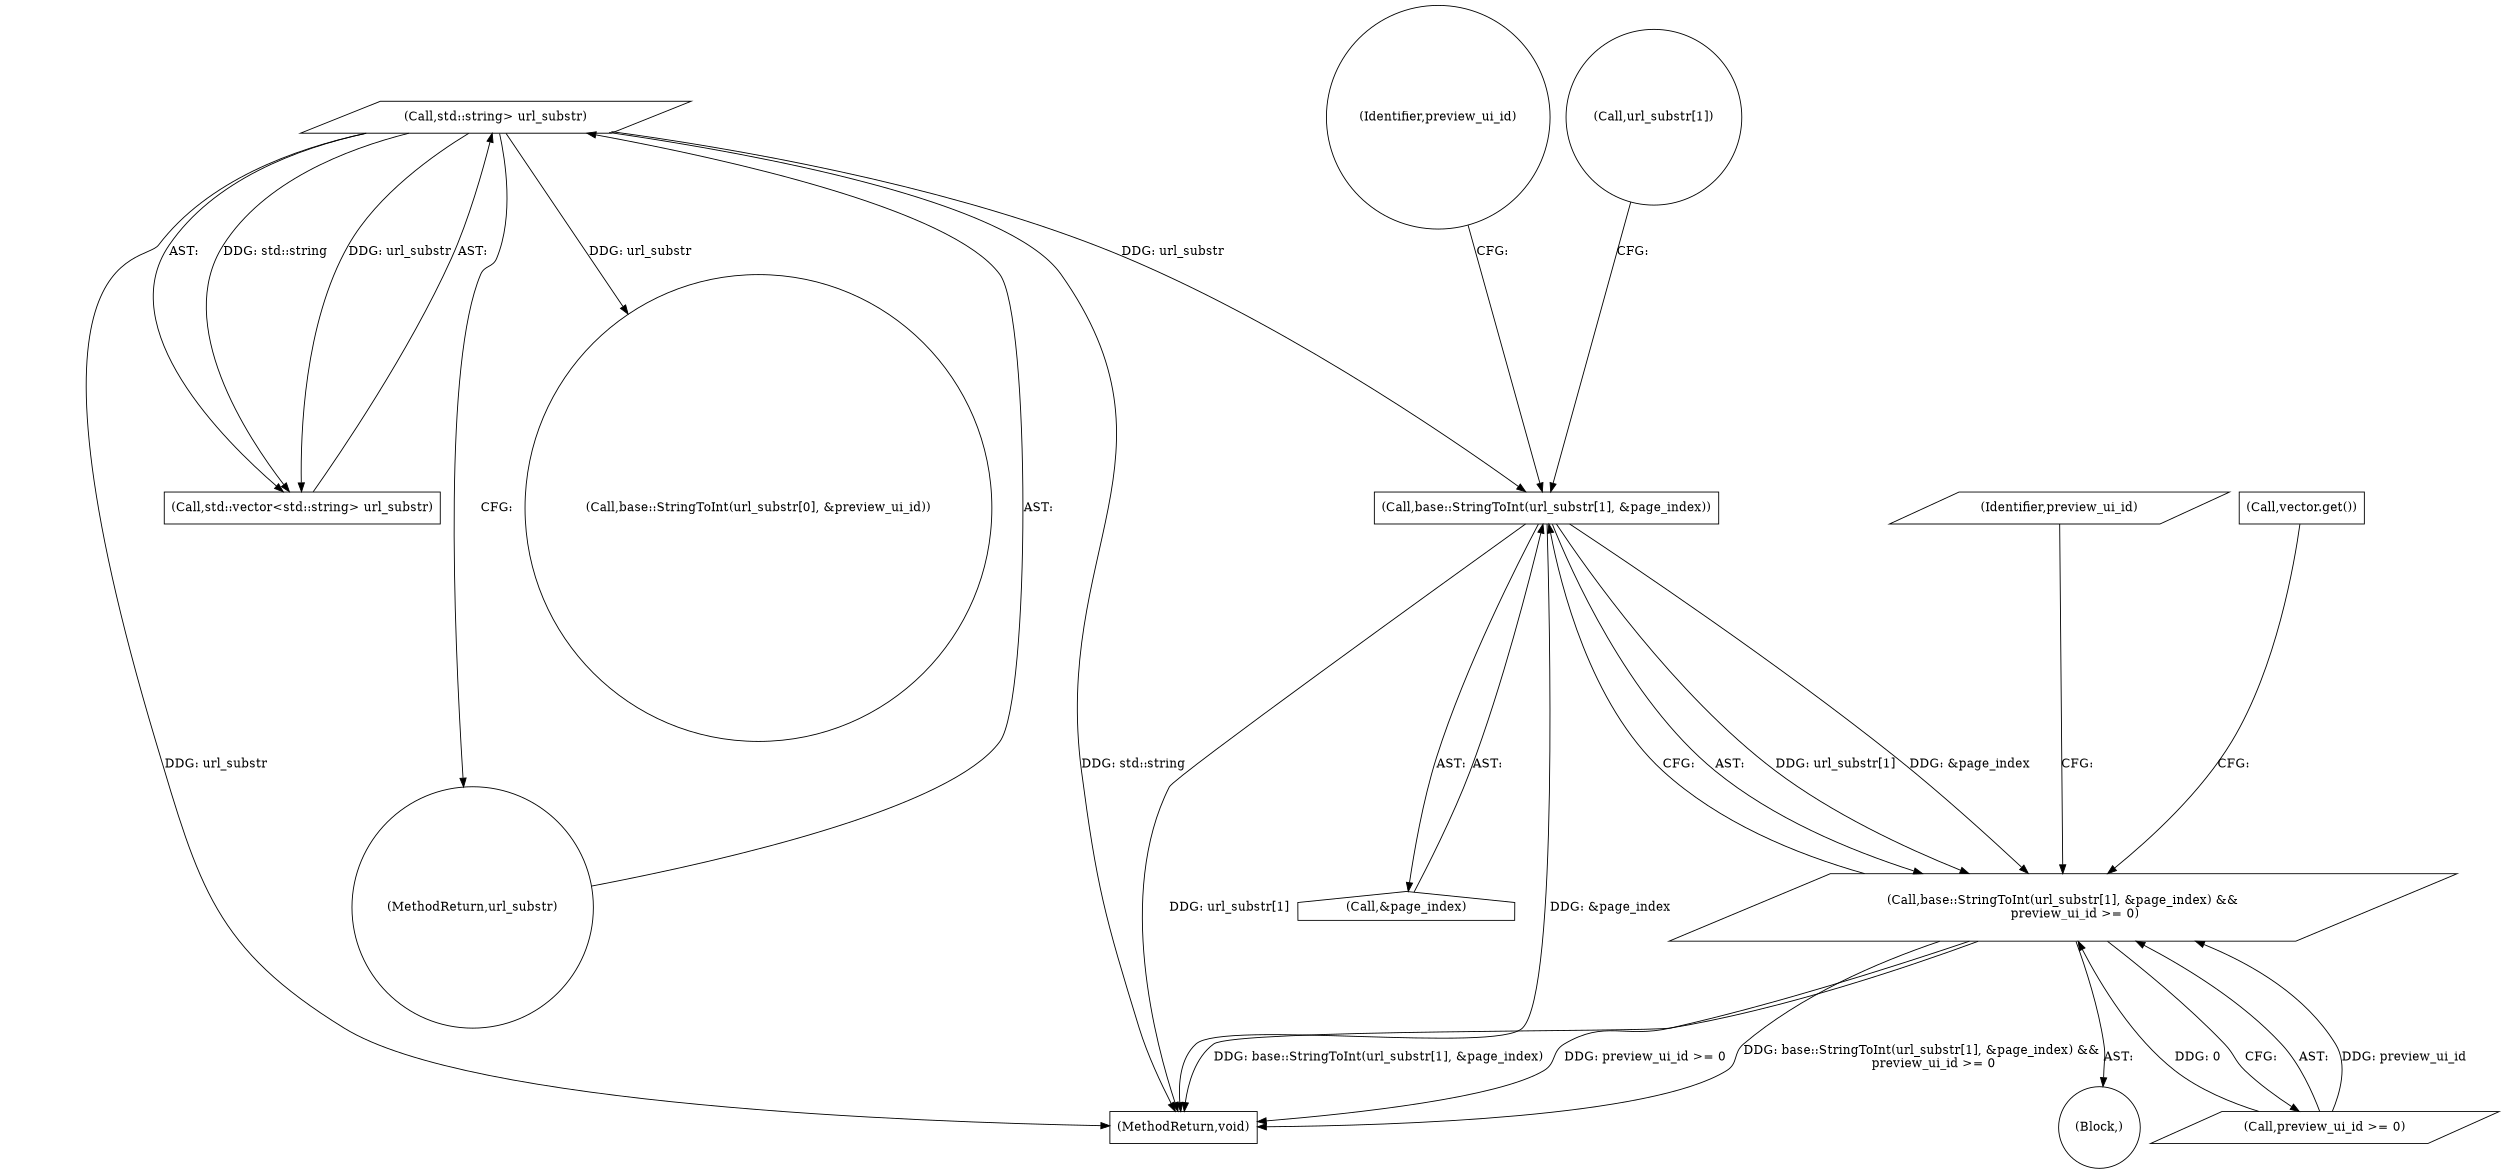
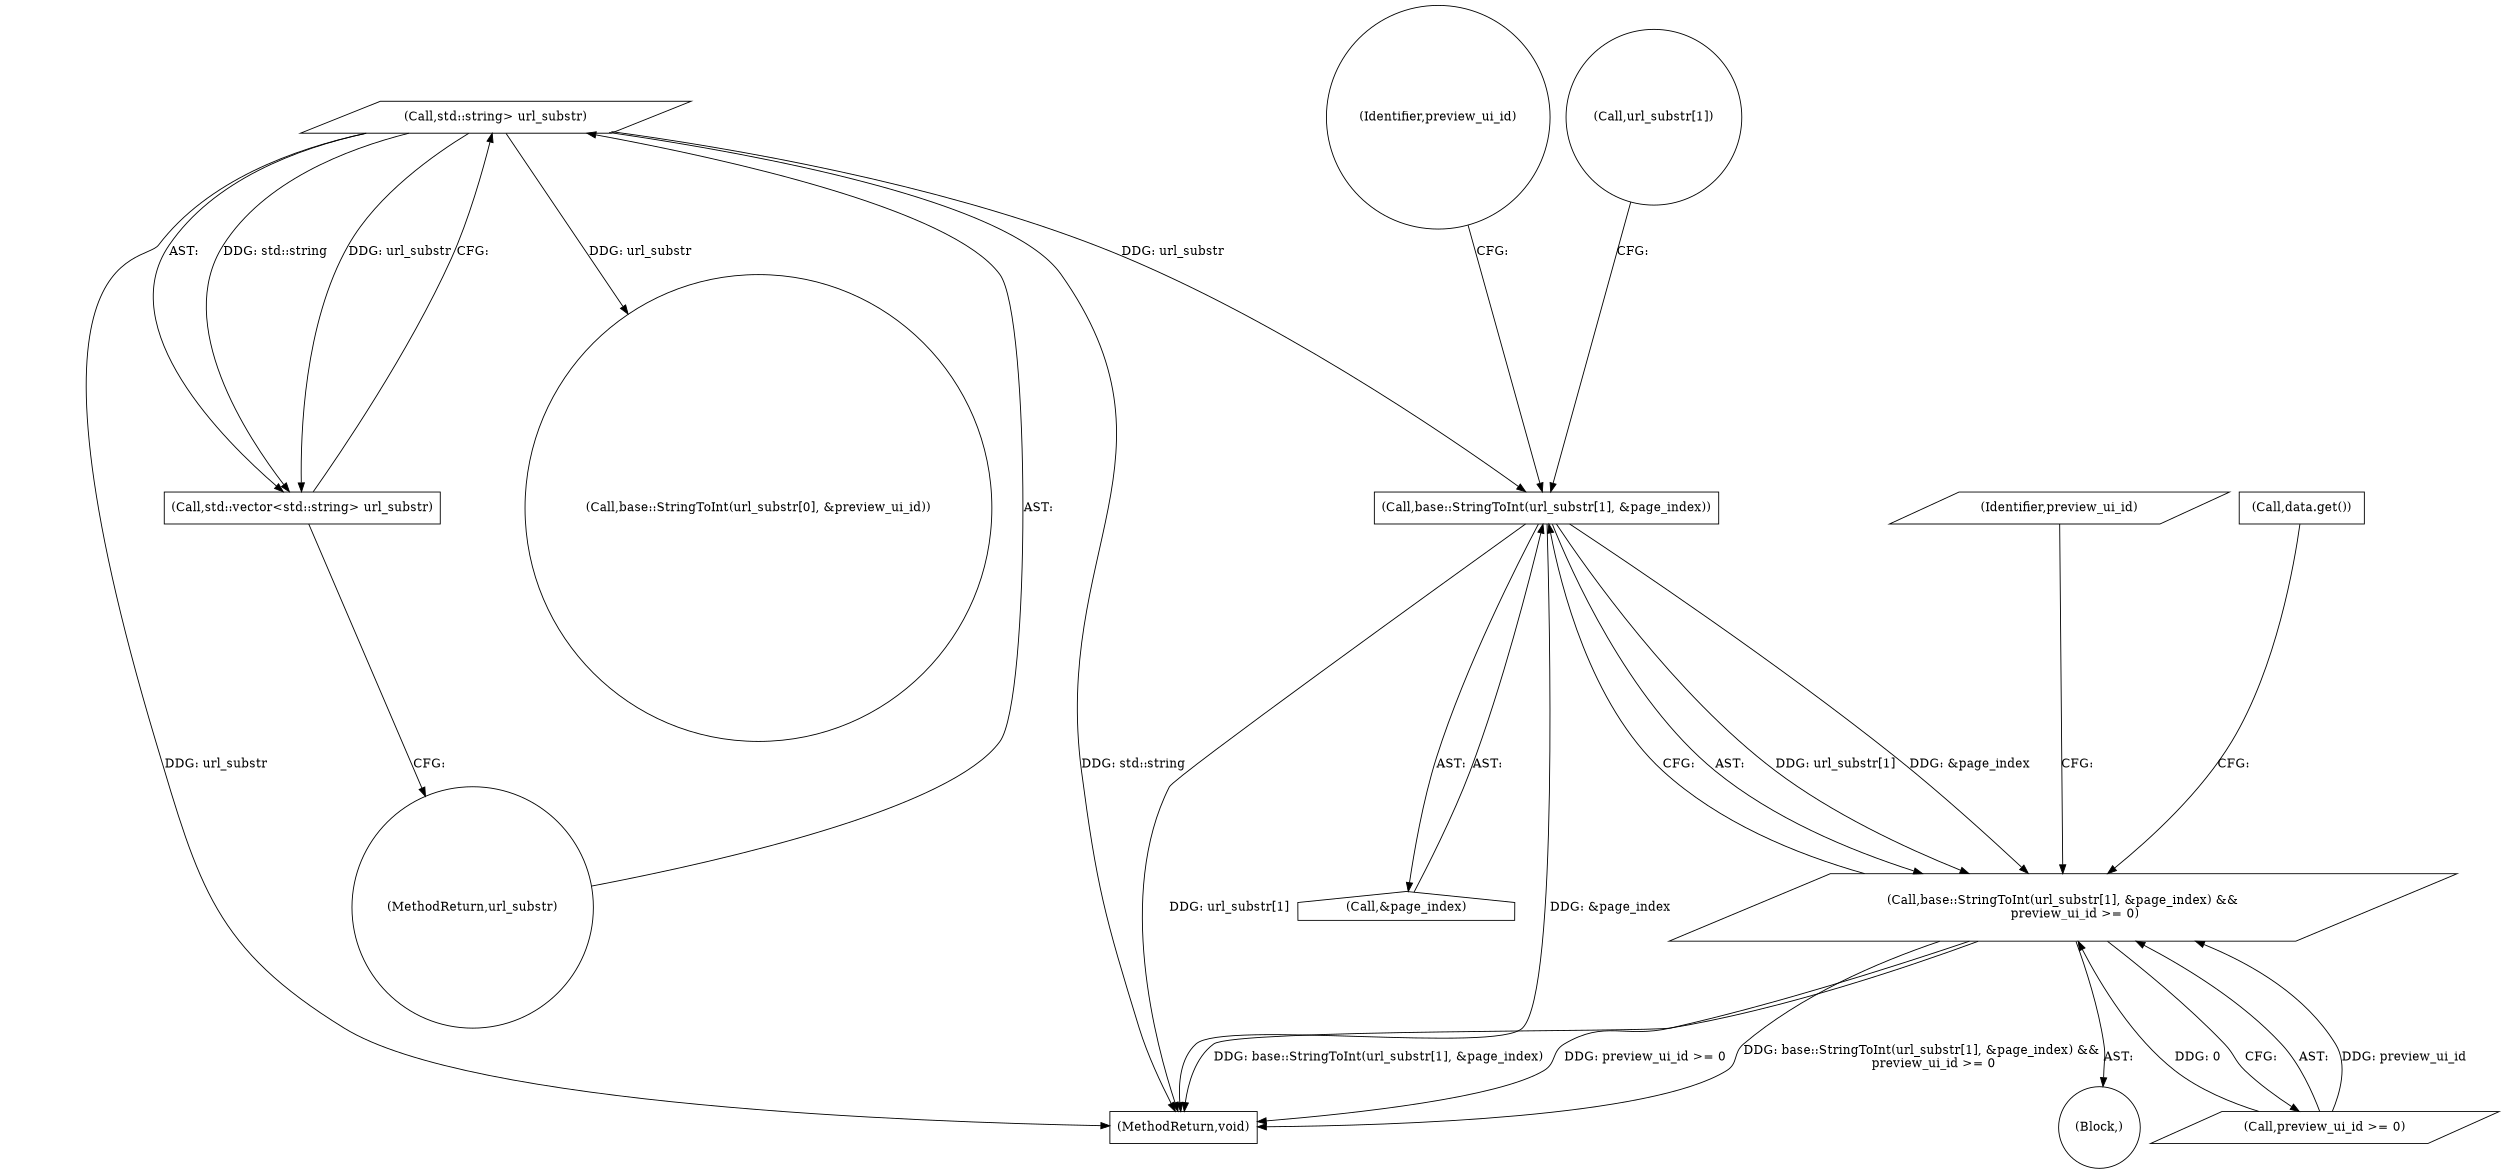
(475, 252) -> (475, 252)
(456, 450) -> (365, 656)
(2302, 508) -> (2302, 508)
